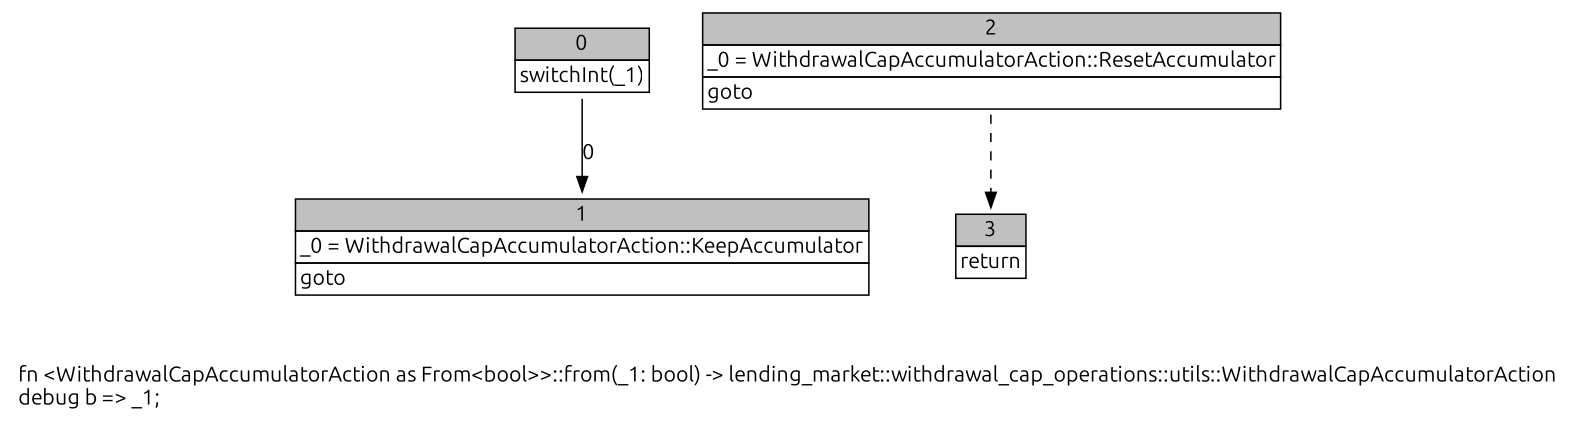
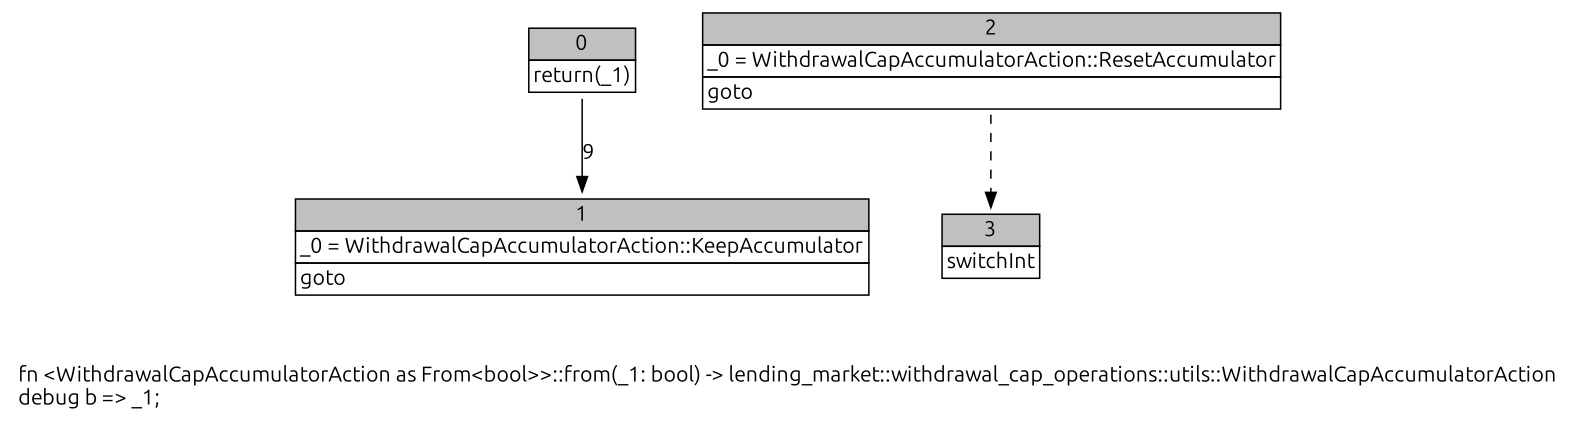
(582, 75) -> (582, 75)
(589, 153) -> (589, 153)
(991, 262) -> (991, 262)
